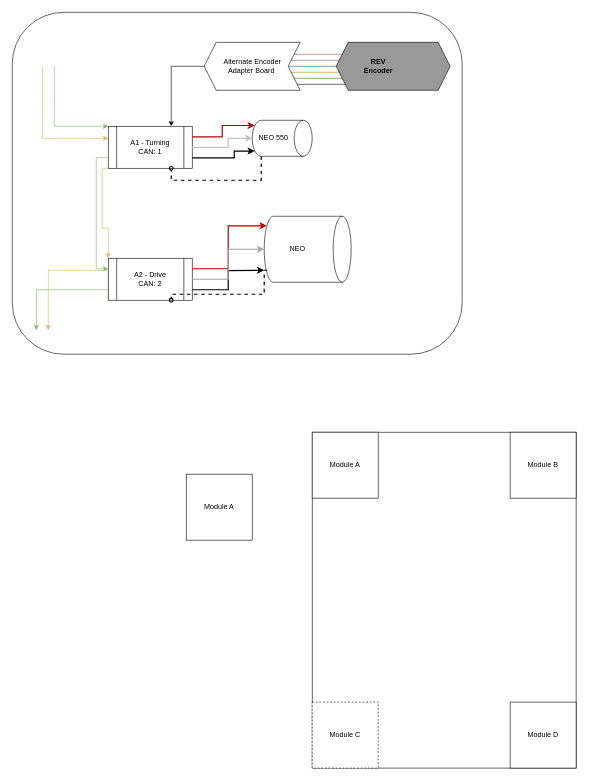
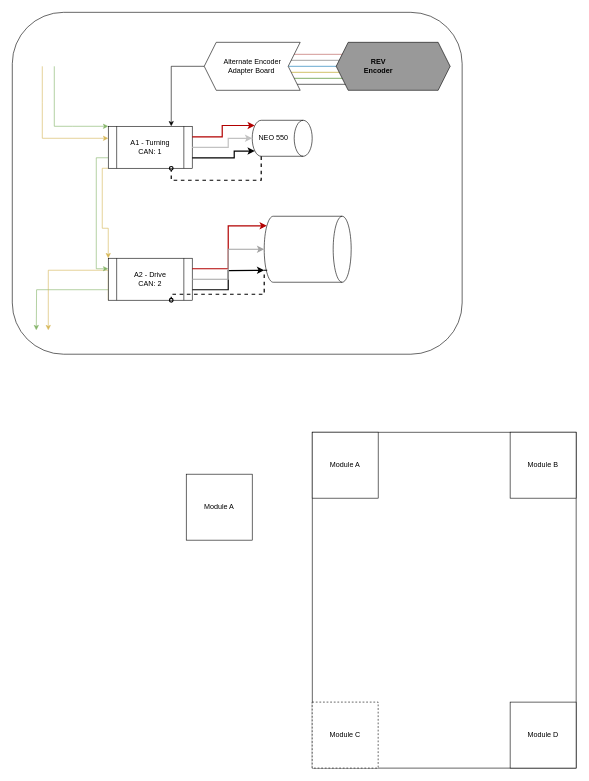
(297, 249) -> none
